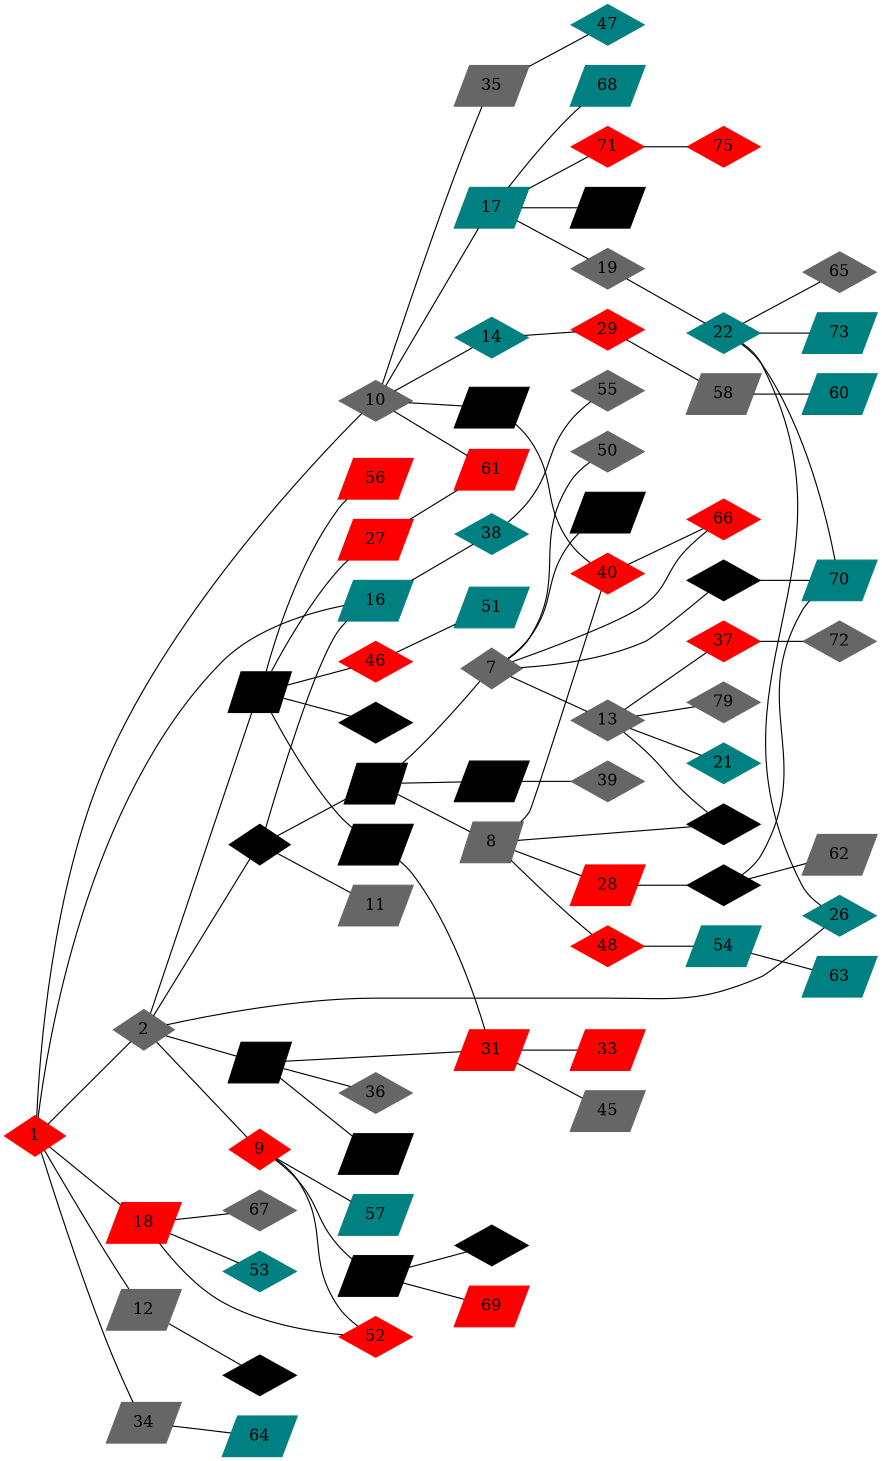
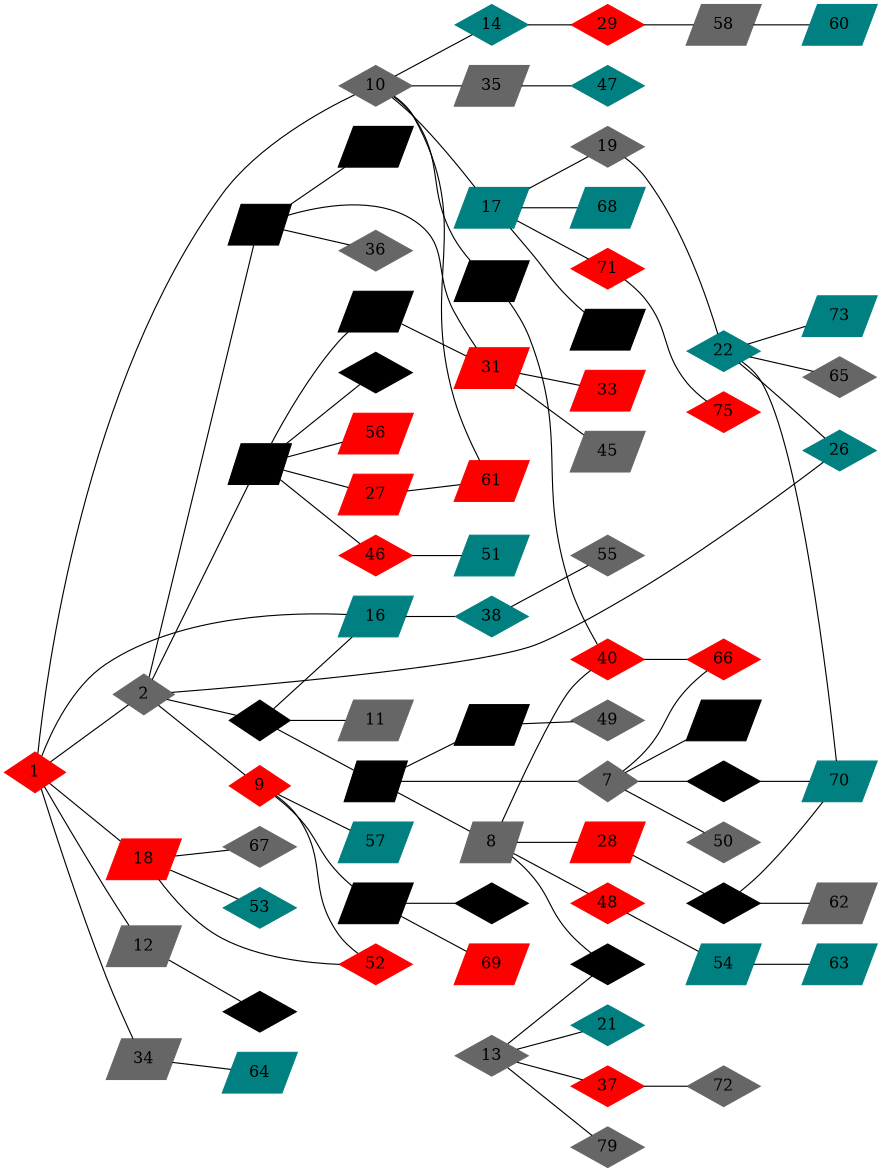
(549, 694) -> none
(608, 781) -> (608, 720)
